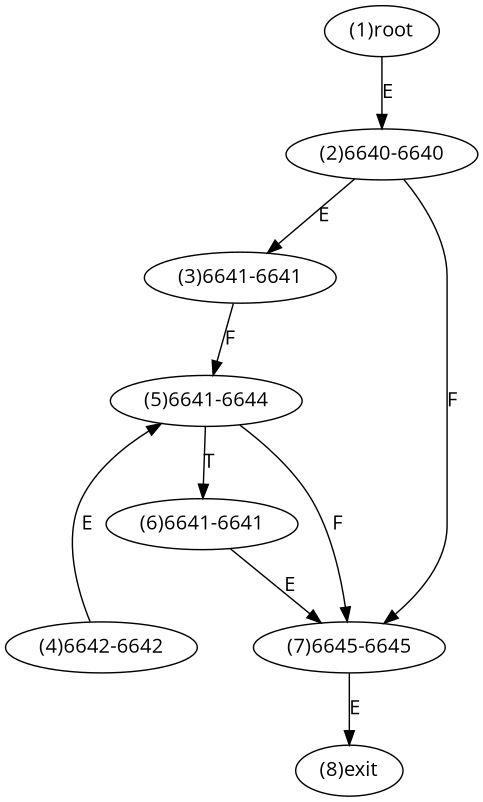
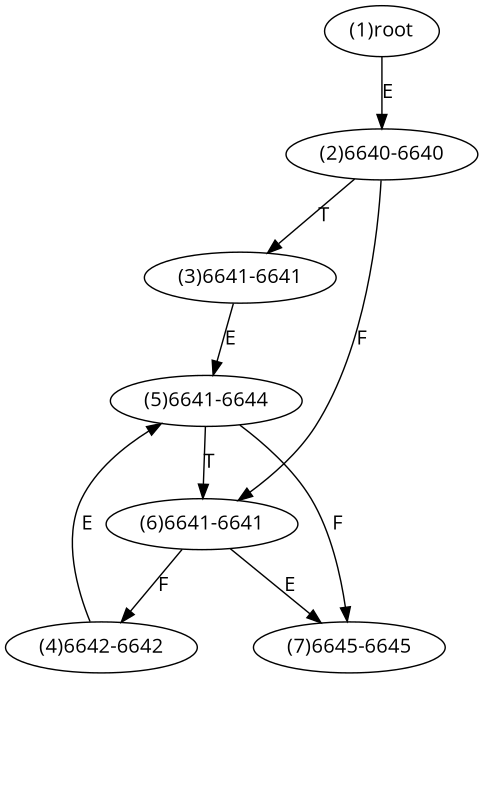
(324, 216) -> (324, 216)
(230, 339) -> (230, 339)
(447, 400) -> (350, 352)
none -> (156, 580)
(349, 771) -> none
